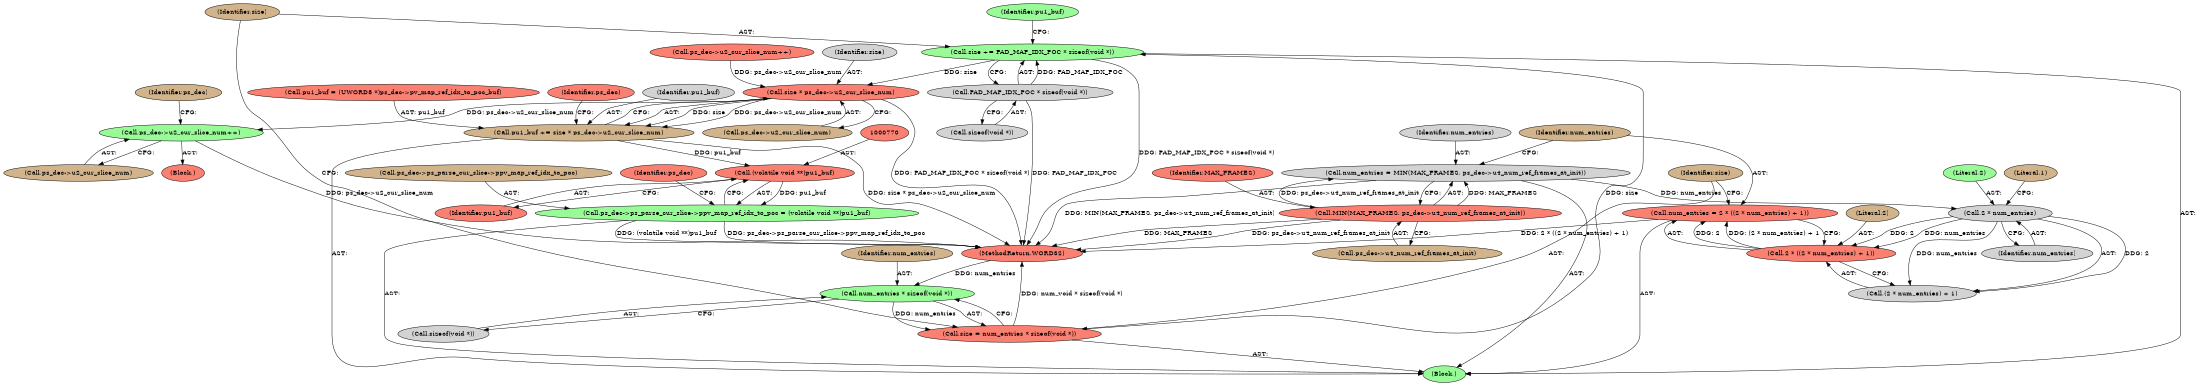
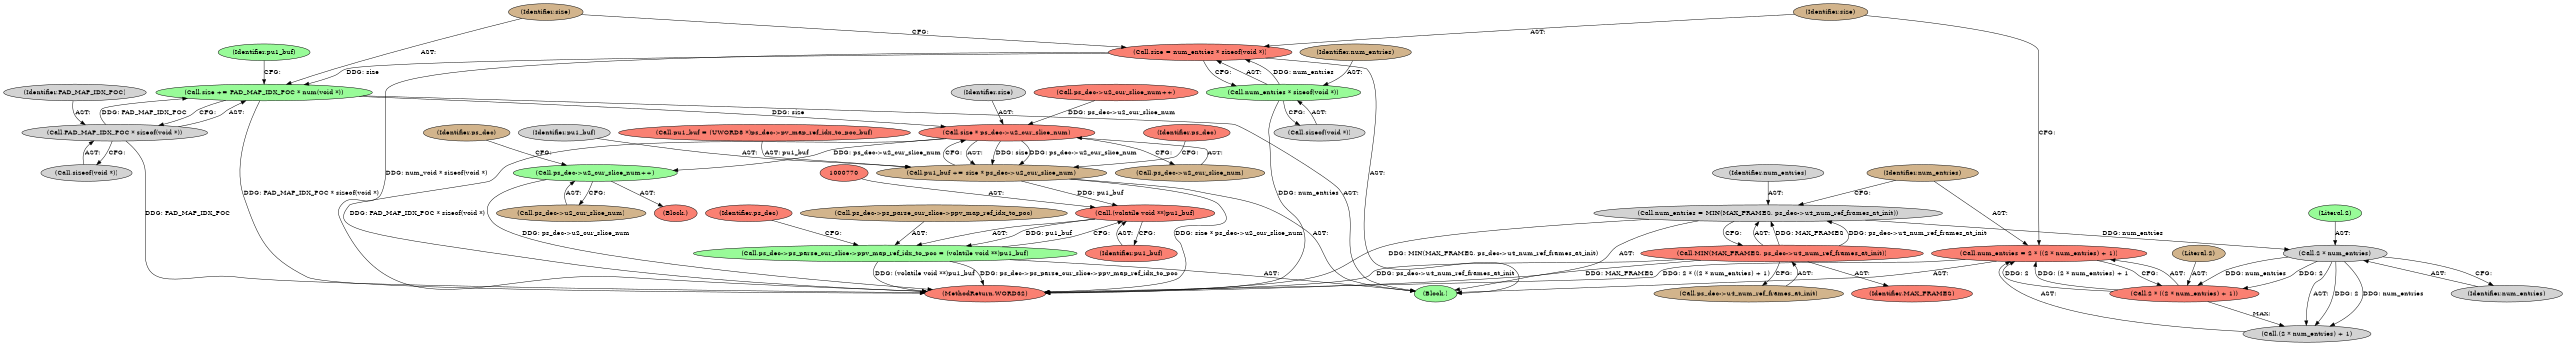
(1033, 52) -> (264, 92)
none -> (75, 92)
(2031, 173) -> none
(1266, 198) -> (1846, 273)
(954, 270) -> (1285, 276)
(1882, 274) -> (2263, 314)
(1847, 280) -> (2110, 318)
